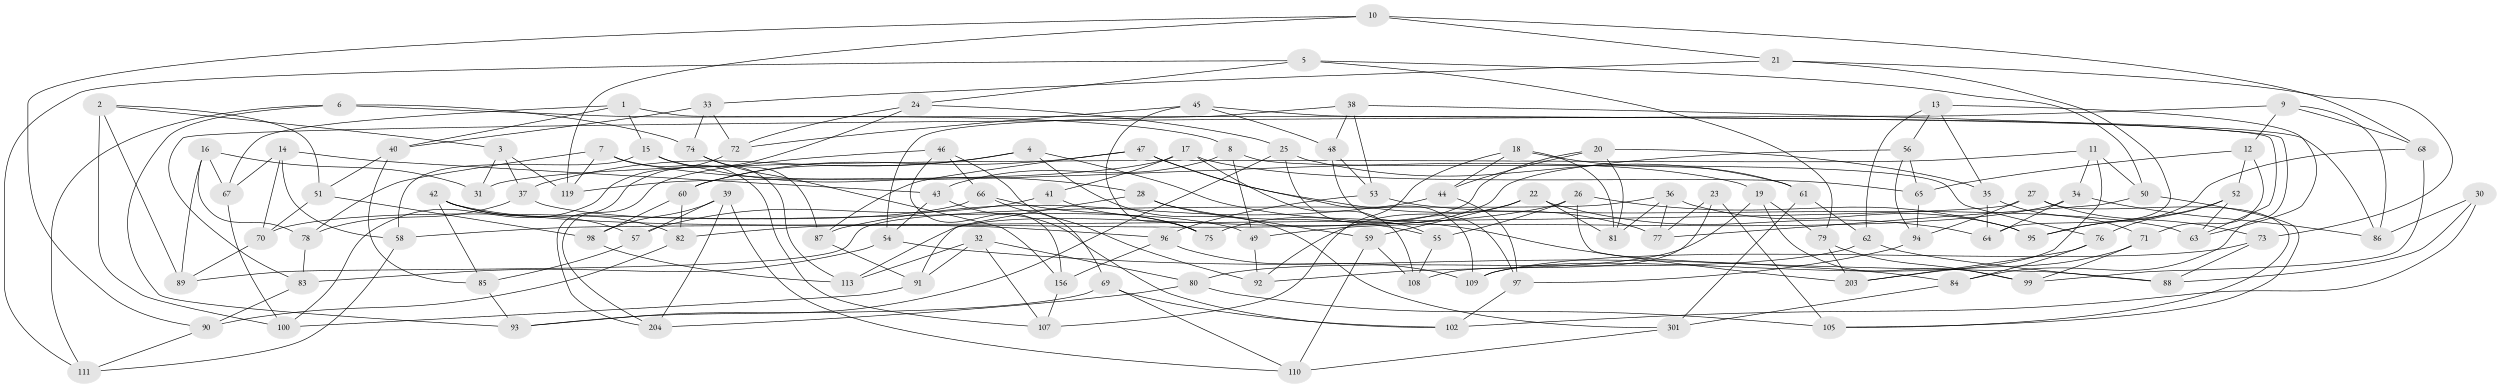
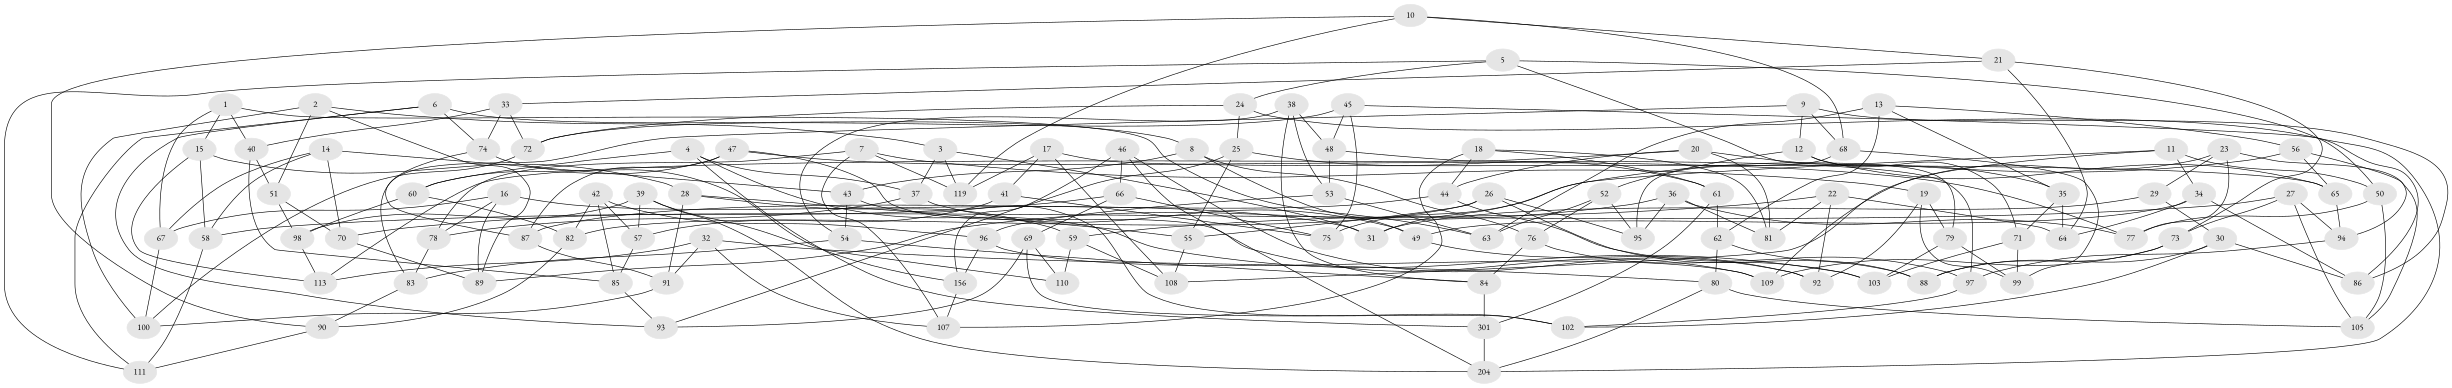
none -> (2154, 194)
(1852, 283) -> (1874, 283)
(1484, 350) -> (1484, 350)
